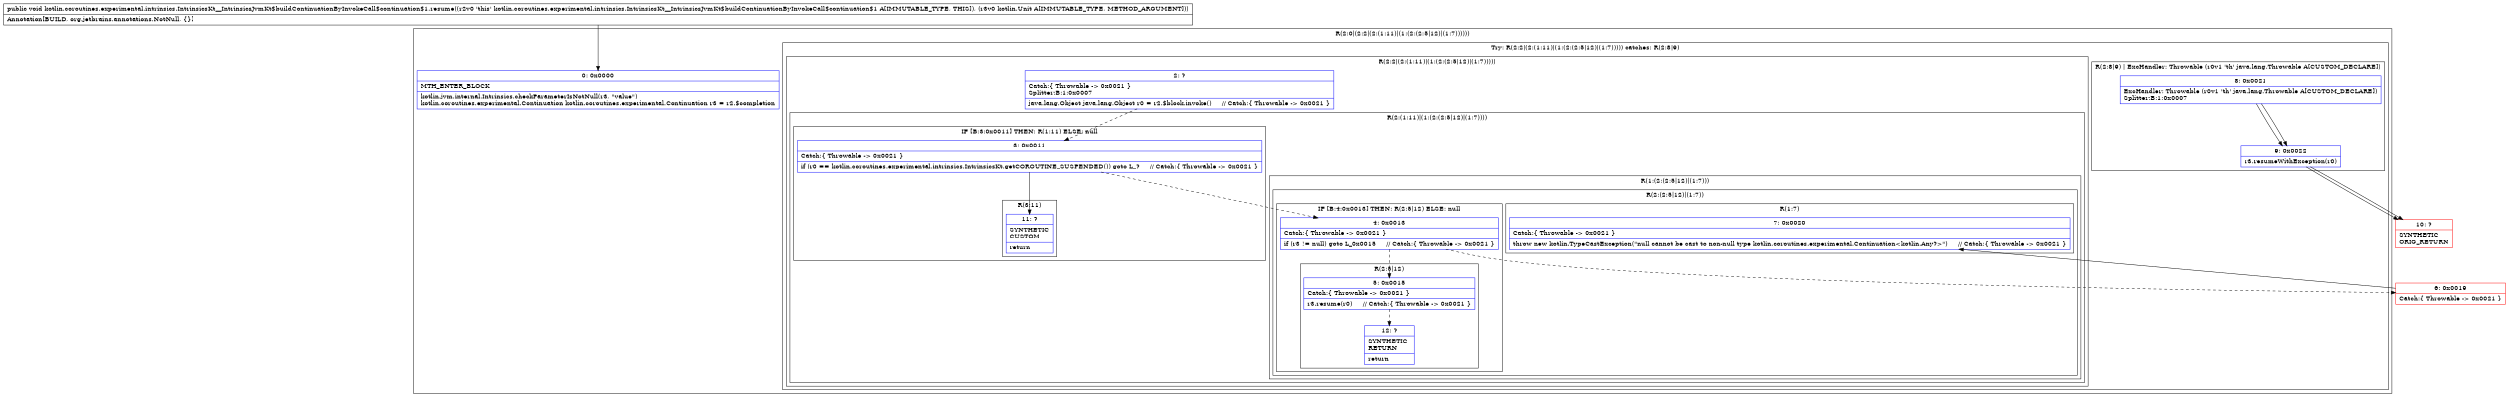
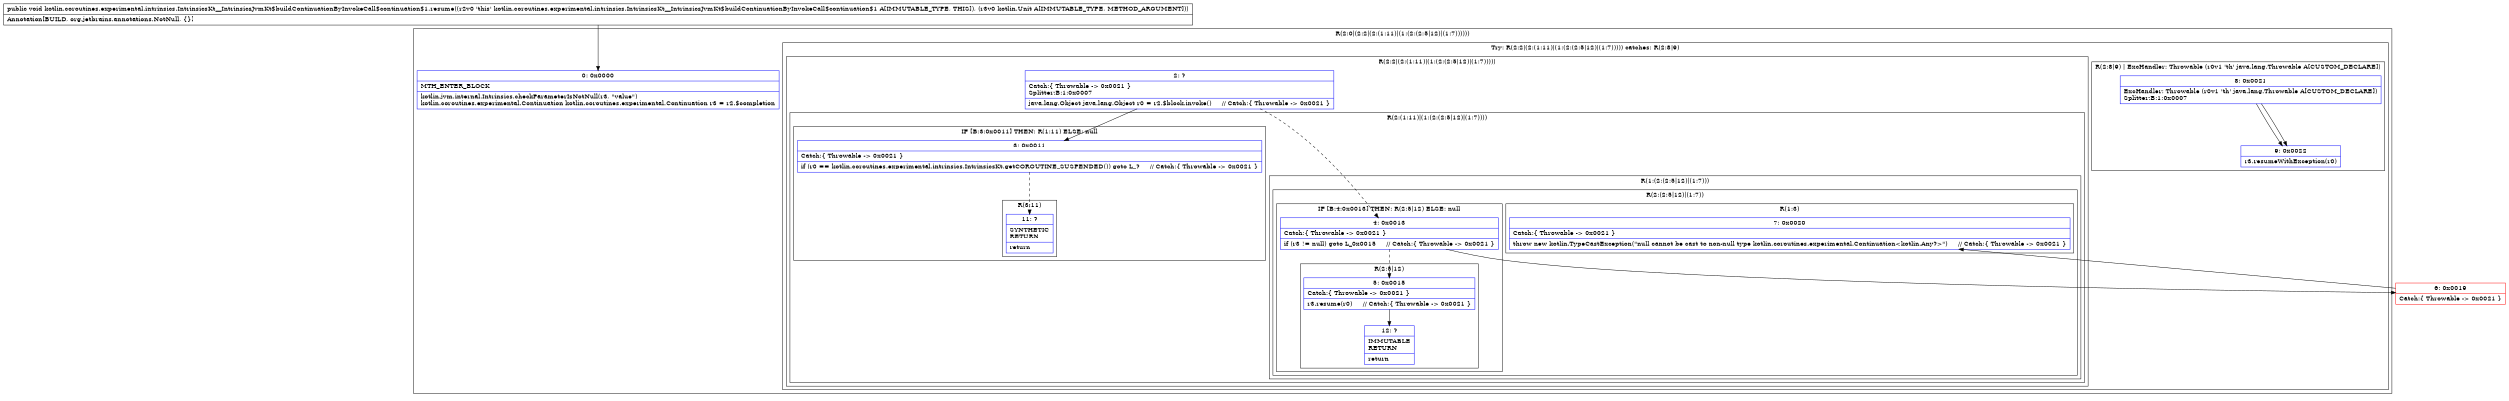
(1104, 123) -> (1104, 123)
(1030, 191) -> (1030, 191)
(1207, 195) -> (1323, 156)
(1790, 209) -> (1790, 209)
(2424, 234) -> none
(1025, 237) -> (1024, 237)
(1918, 283) -> (1918, 283)
(1389, 315) -> (1389, 315)
(1388, 341) -> (1389, 341)
